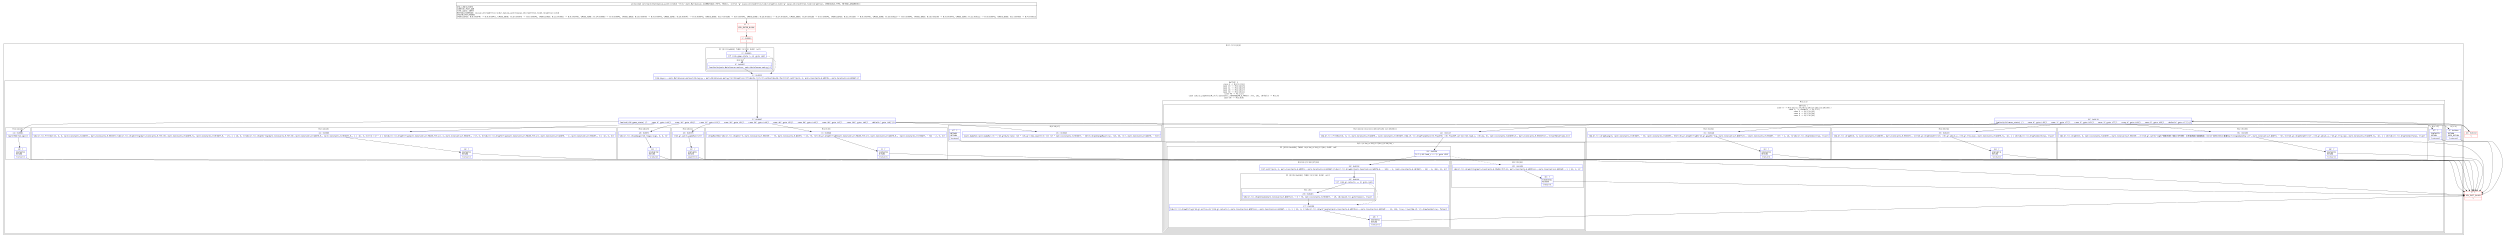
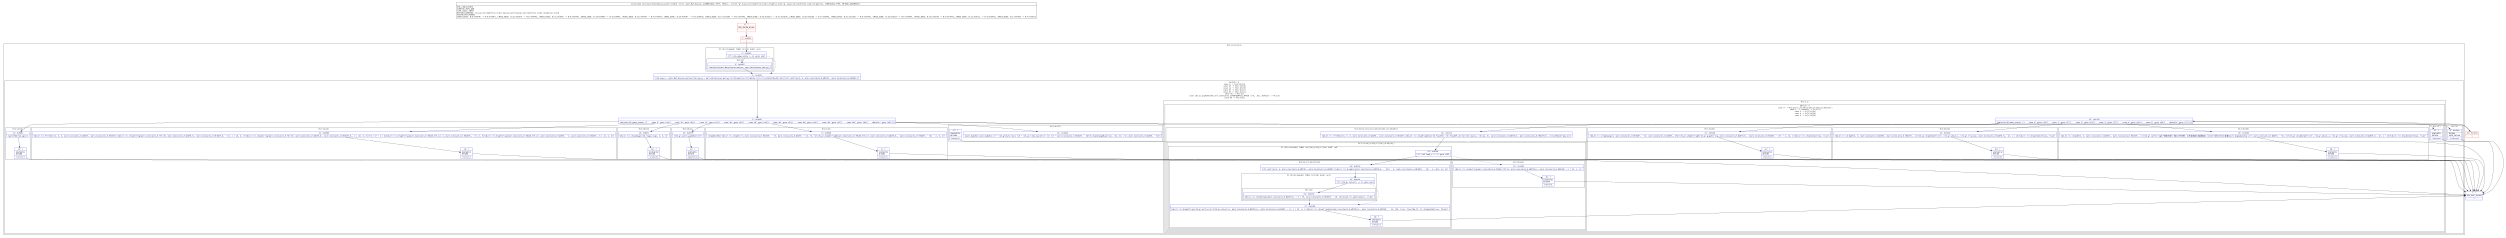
(954, 133) -> (955, 133)
(2473, 196) -> (2474, 196)
